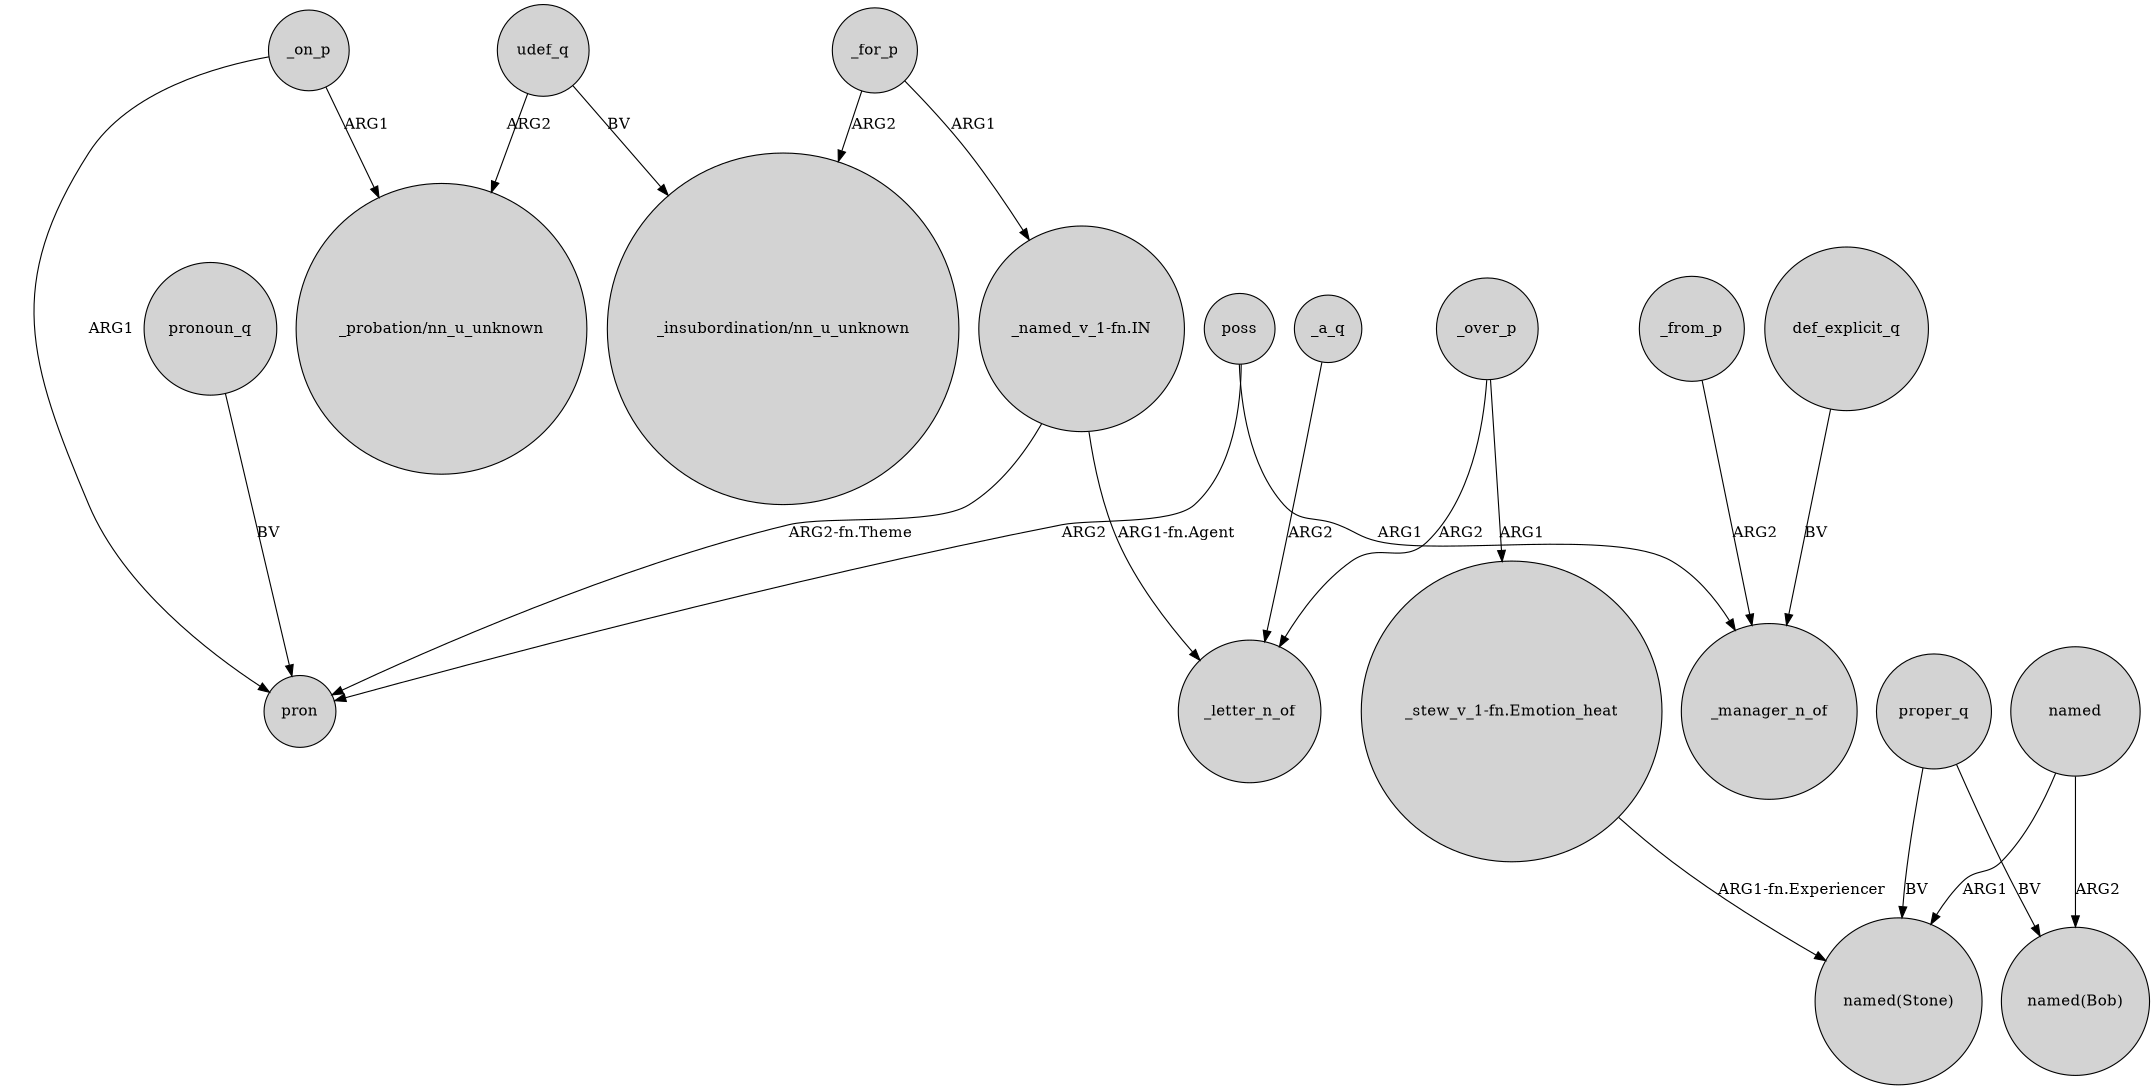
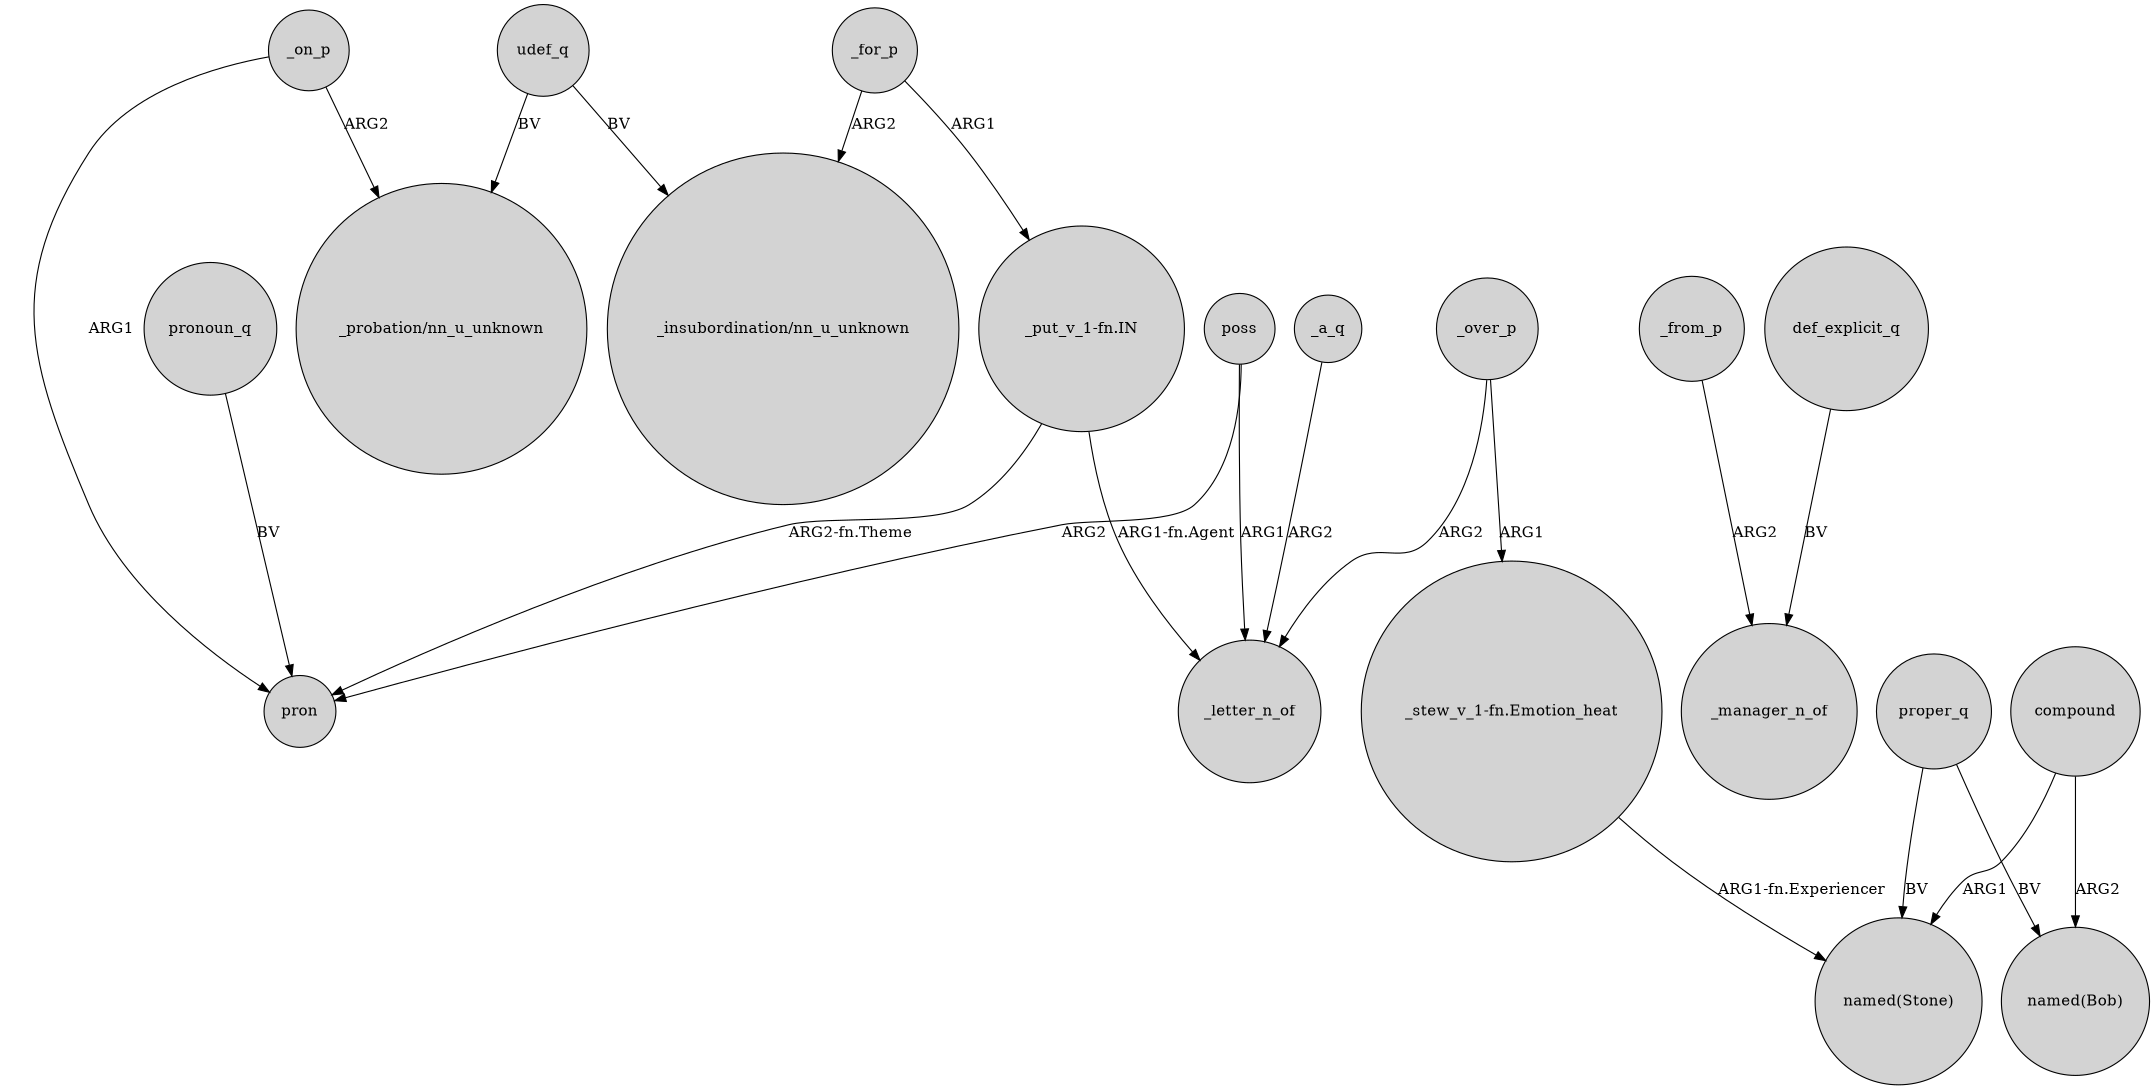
(367, 125) -> (367, 125)
(529, 125) -> (529, 125)
(1082, 329) -> (1082, 329)
(1441, 546) -> (1240, 497)
(2075, 711) -> (2075, 711)
